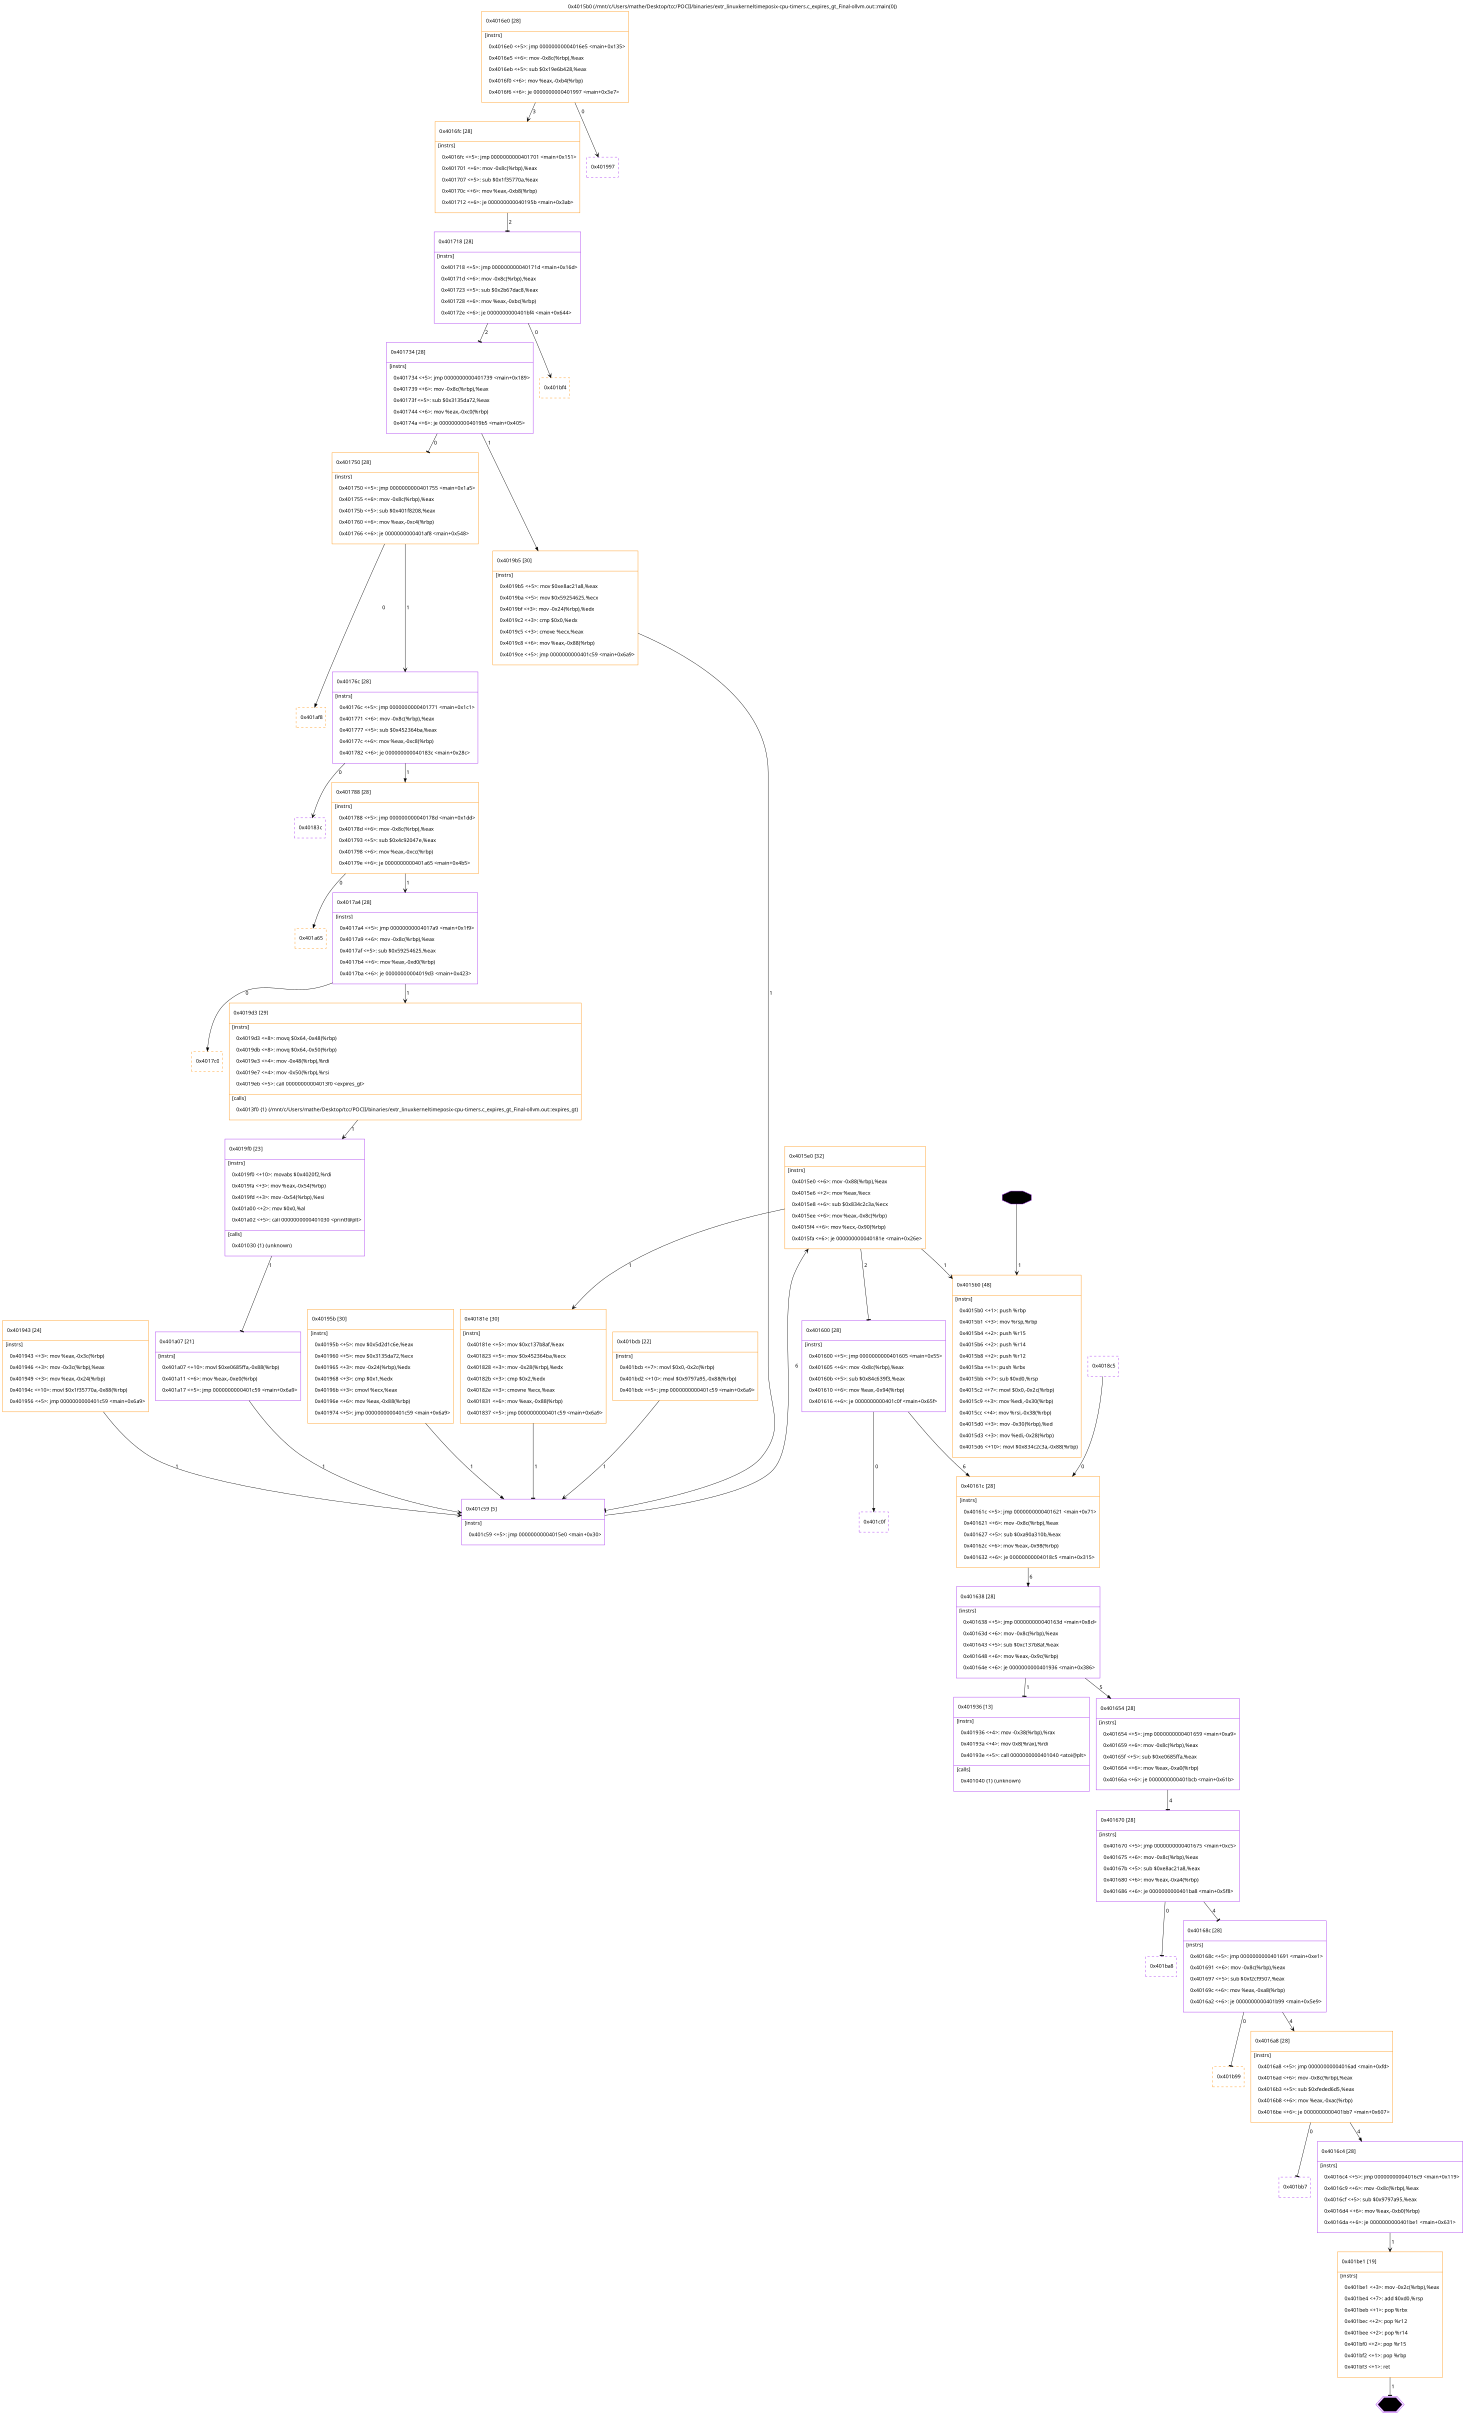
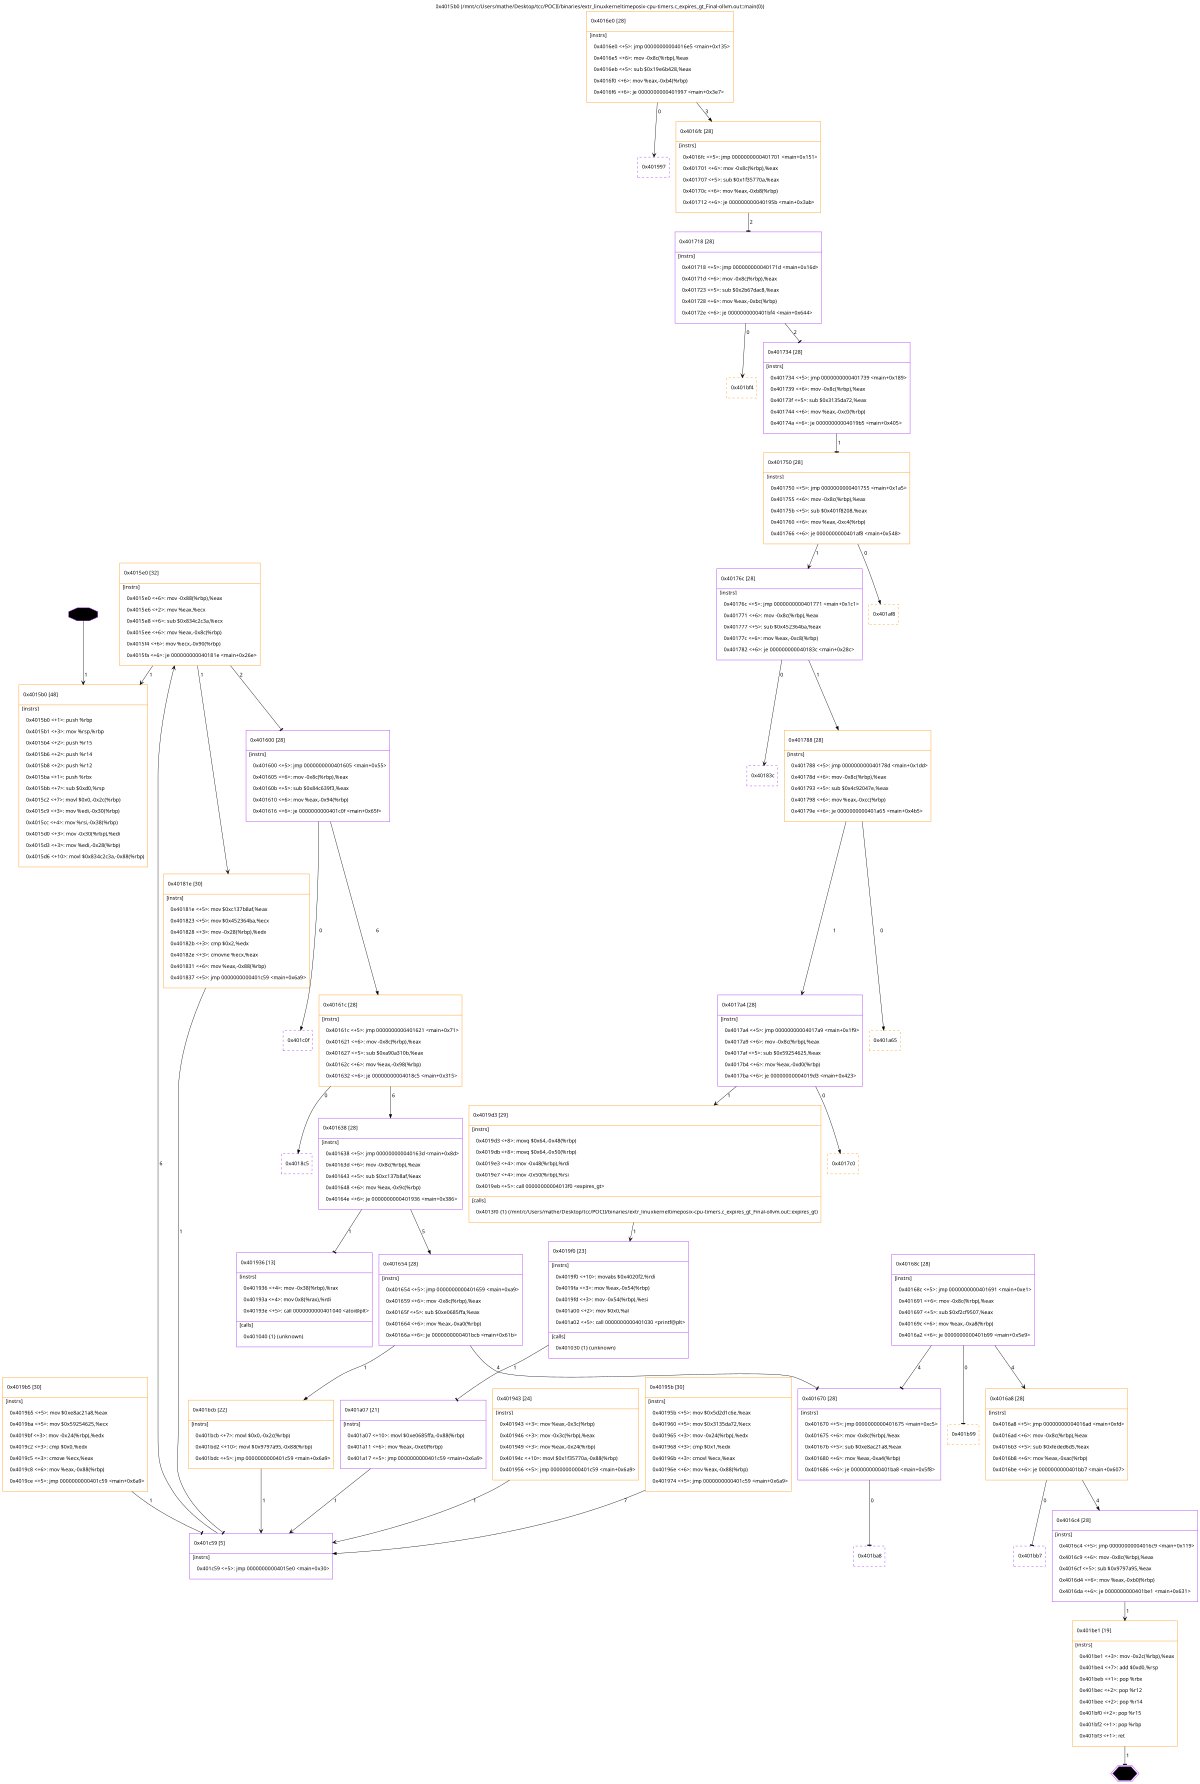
(532, 110) -> (703, 111)
(435, 443) -> (839, 443)
(509, 491) -> none
none -> (350, 1371)
(1095, 1427) -> (310, 1116)
(471, 1467) -> (625, 1501)
(1211, 1911) -> (917, 1366)
